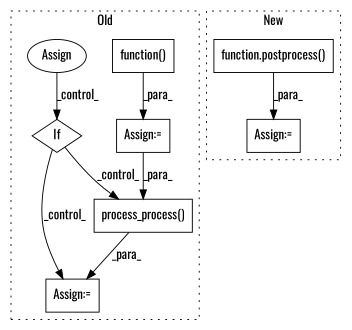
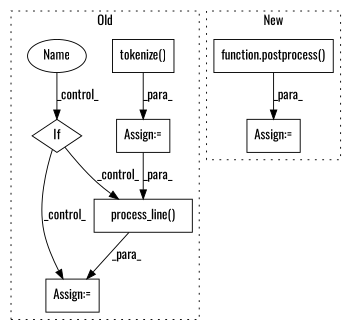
(57, 56) -> (57, 56)
(143, 56) -> (143, 56)
(143, 216) -> (143, 216)
